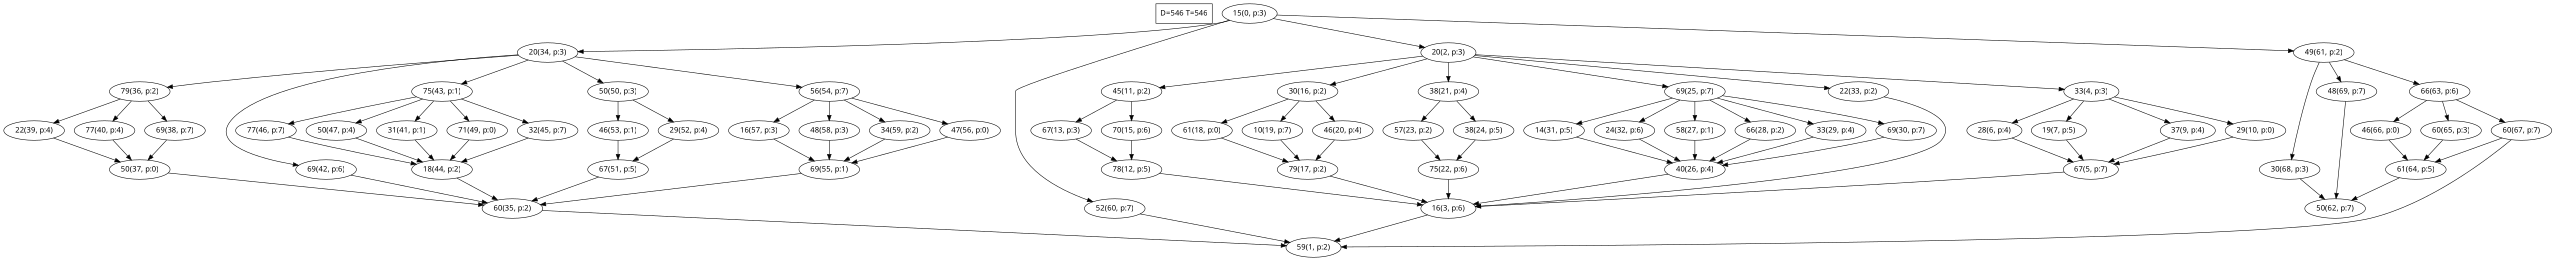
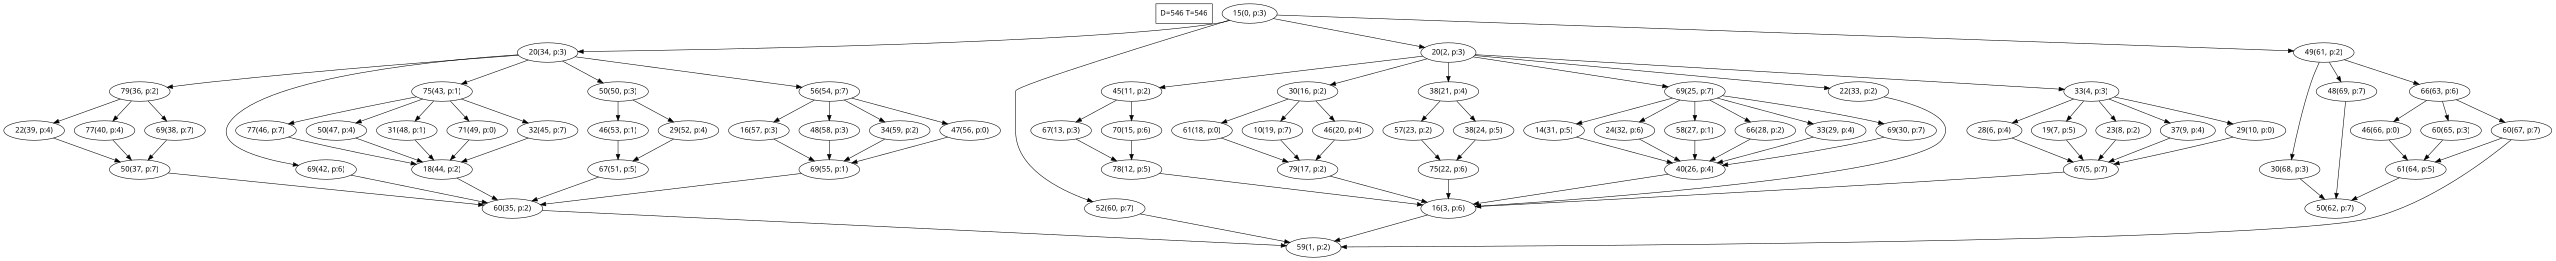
(407, 131) -> (407, 131)
none -> (2123, 131)
(140, 170) -> (140, 170)
